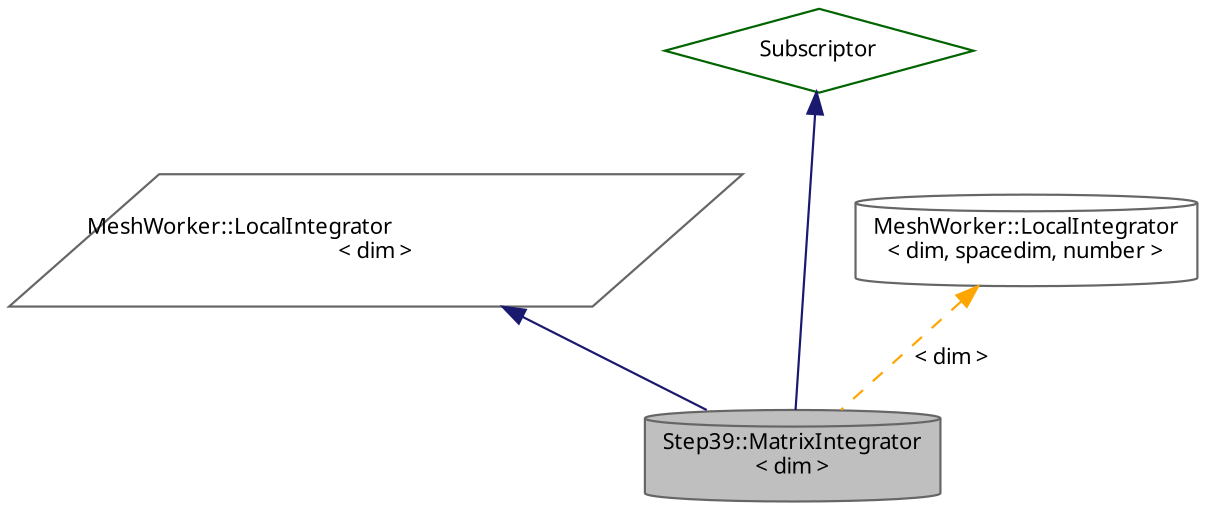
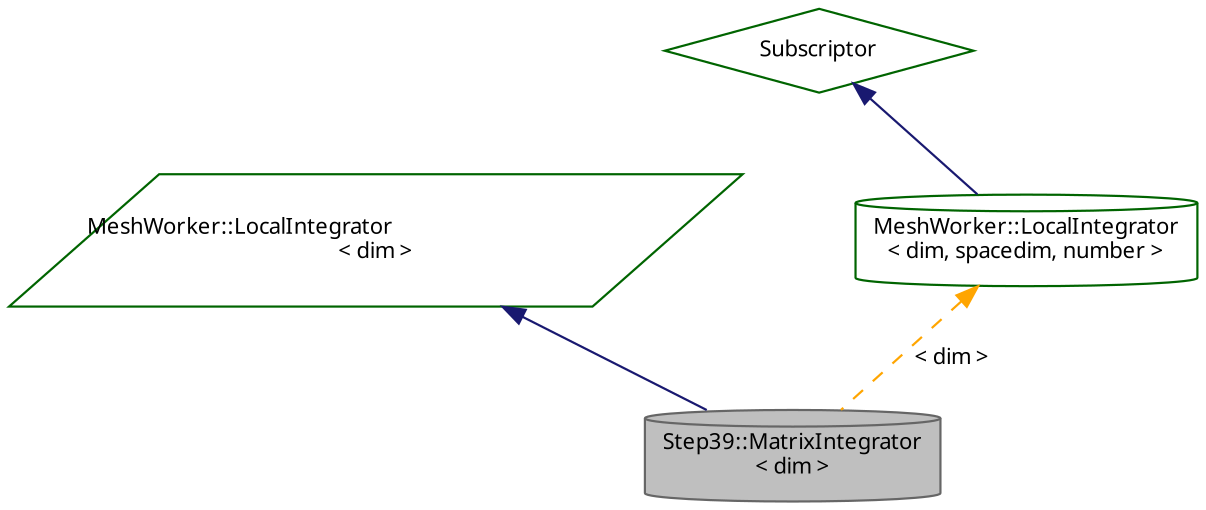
(376, 240) -> (376, 240)
(1026, 240) -> (1026, 240)
(805, 262) -> (924, 147)
